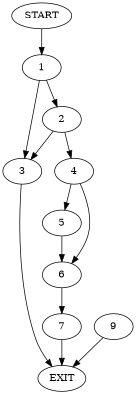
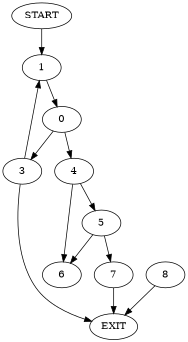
(33, 116) -> (31, 123)
(62, 119) -> (62, 119)
(62, 297) -> (107, 245)
(114, 327) -> (165, 275)
